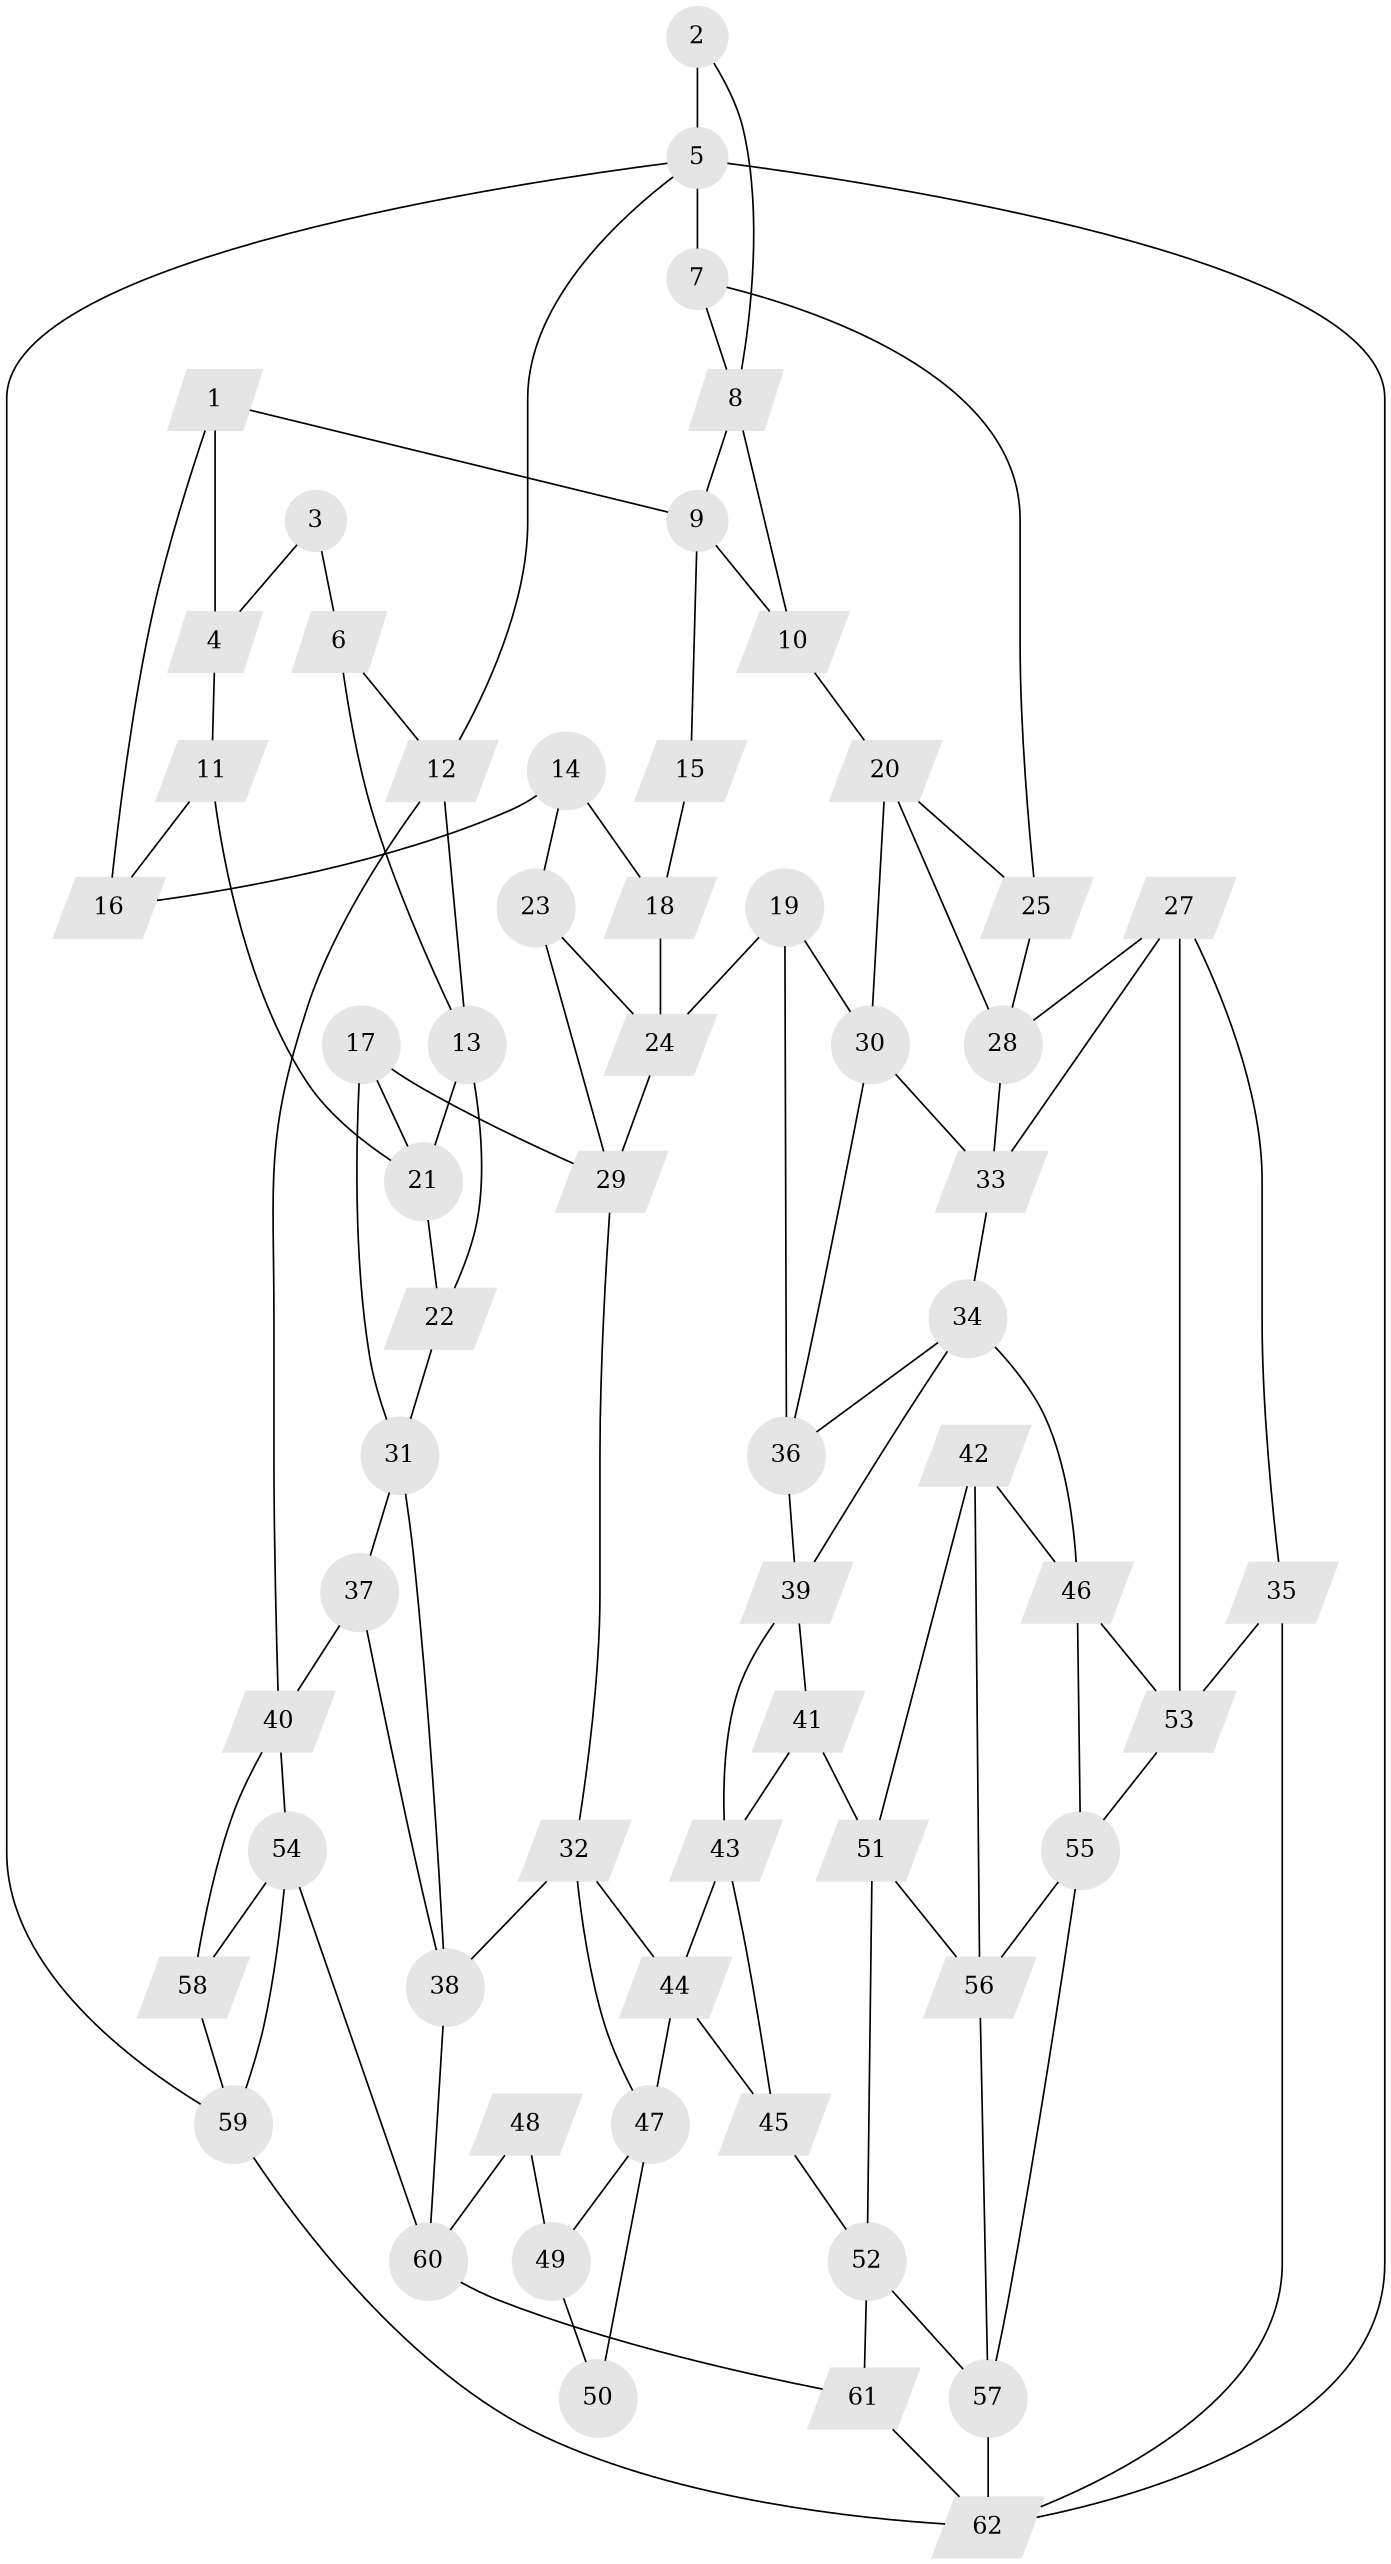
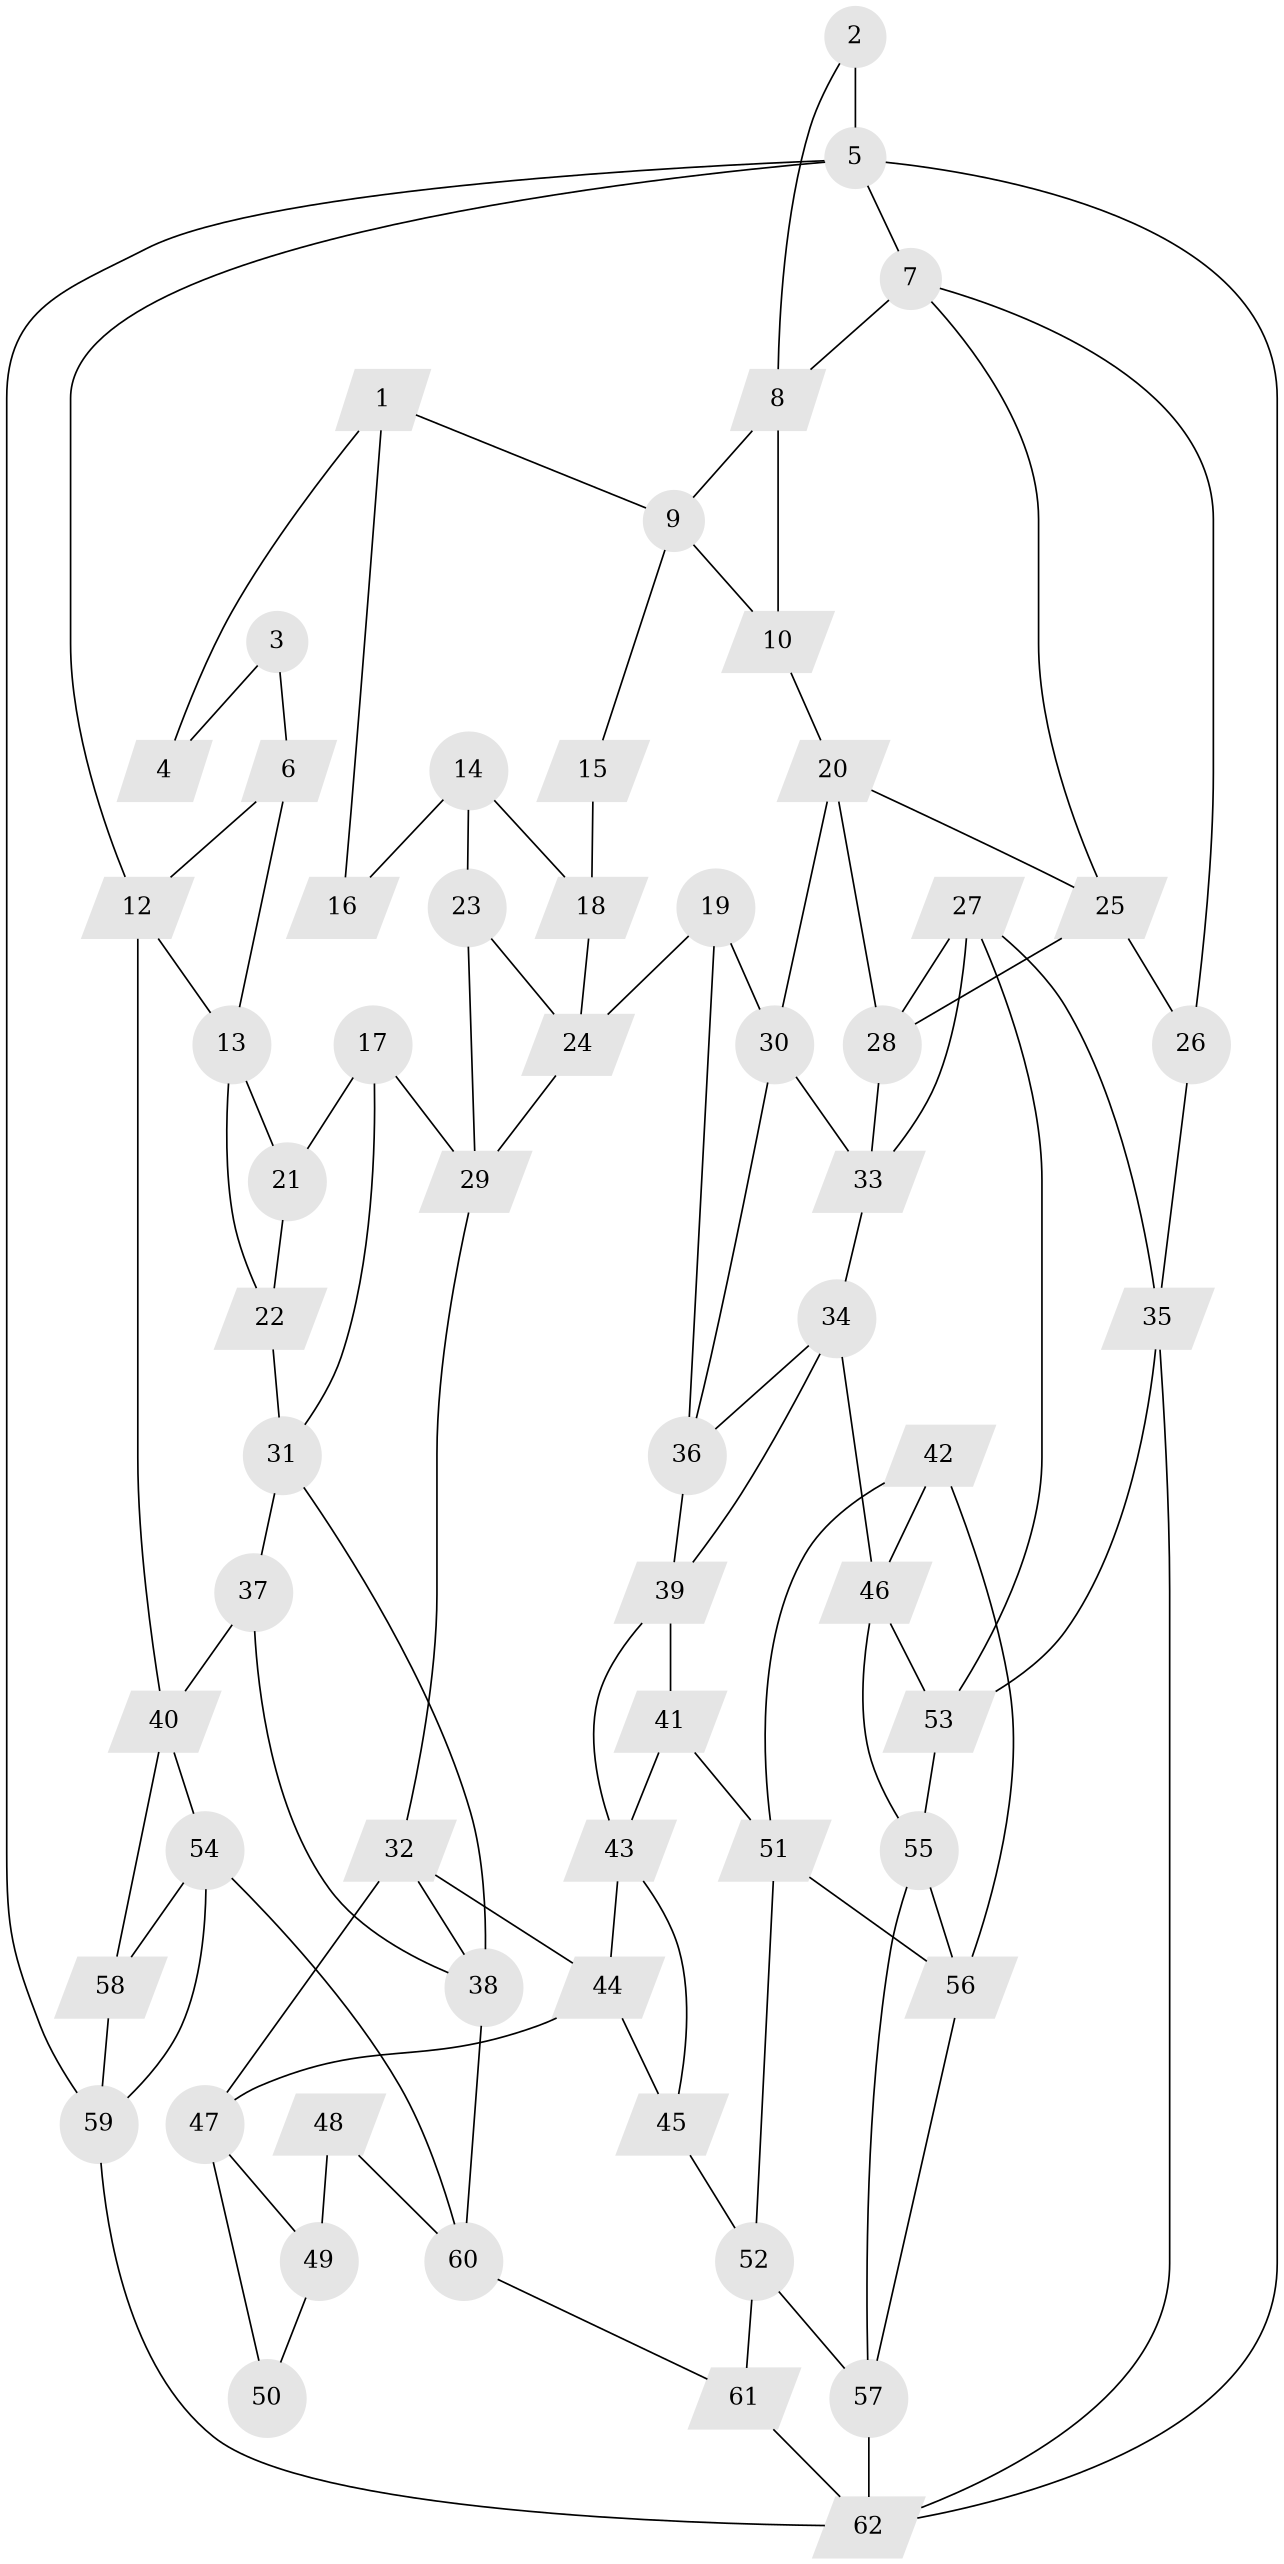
(212, 771) -> none
none -> (1192, 1045)
